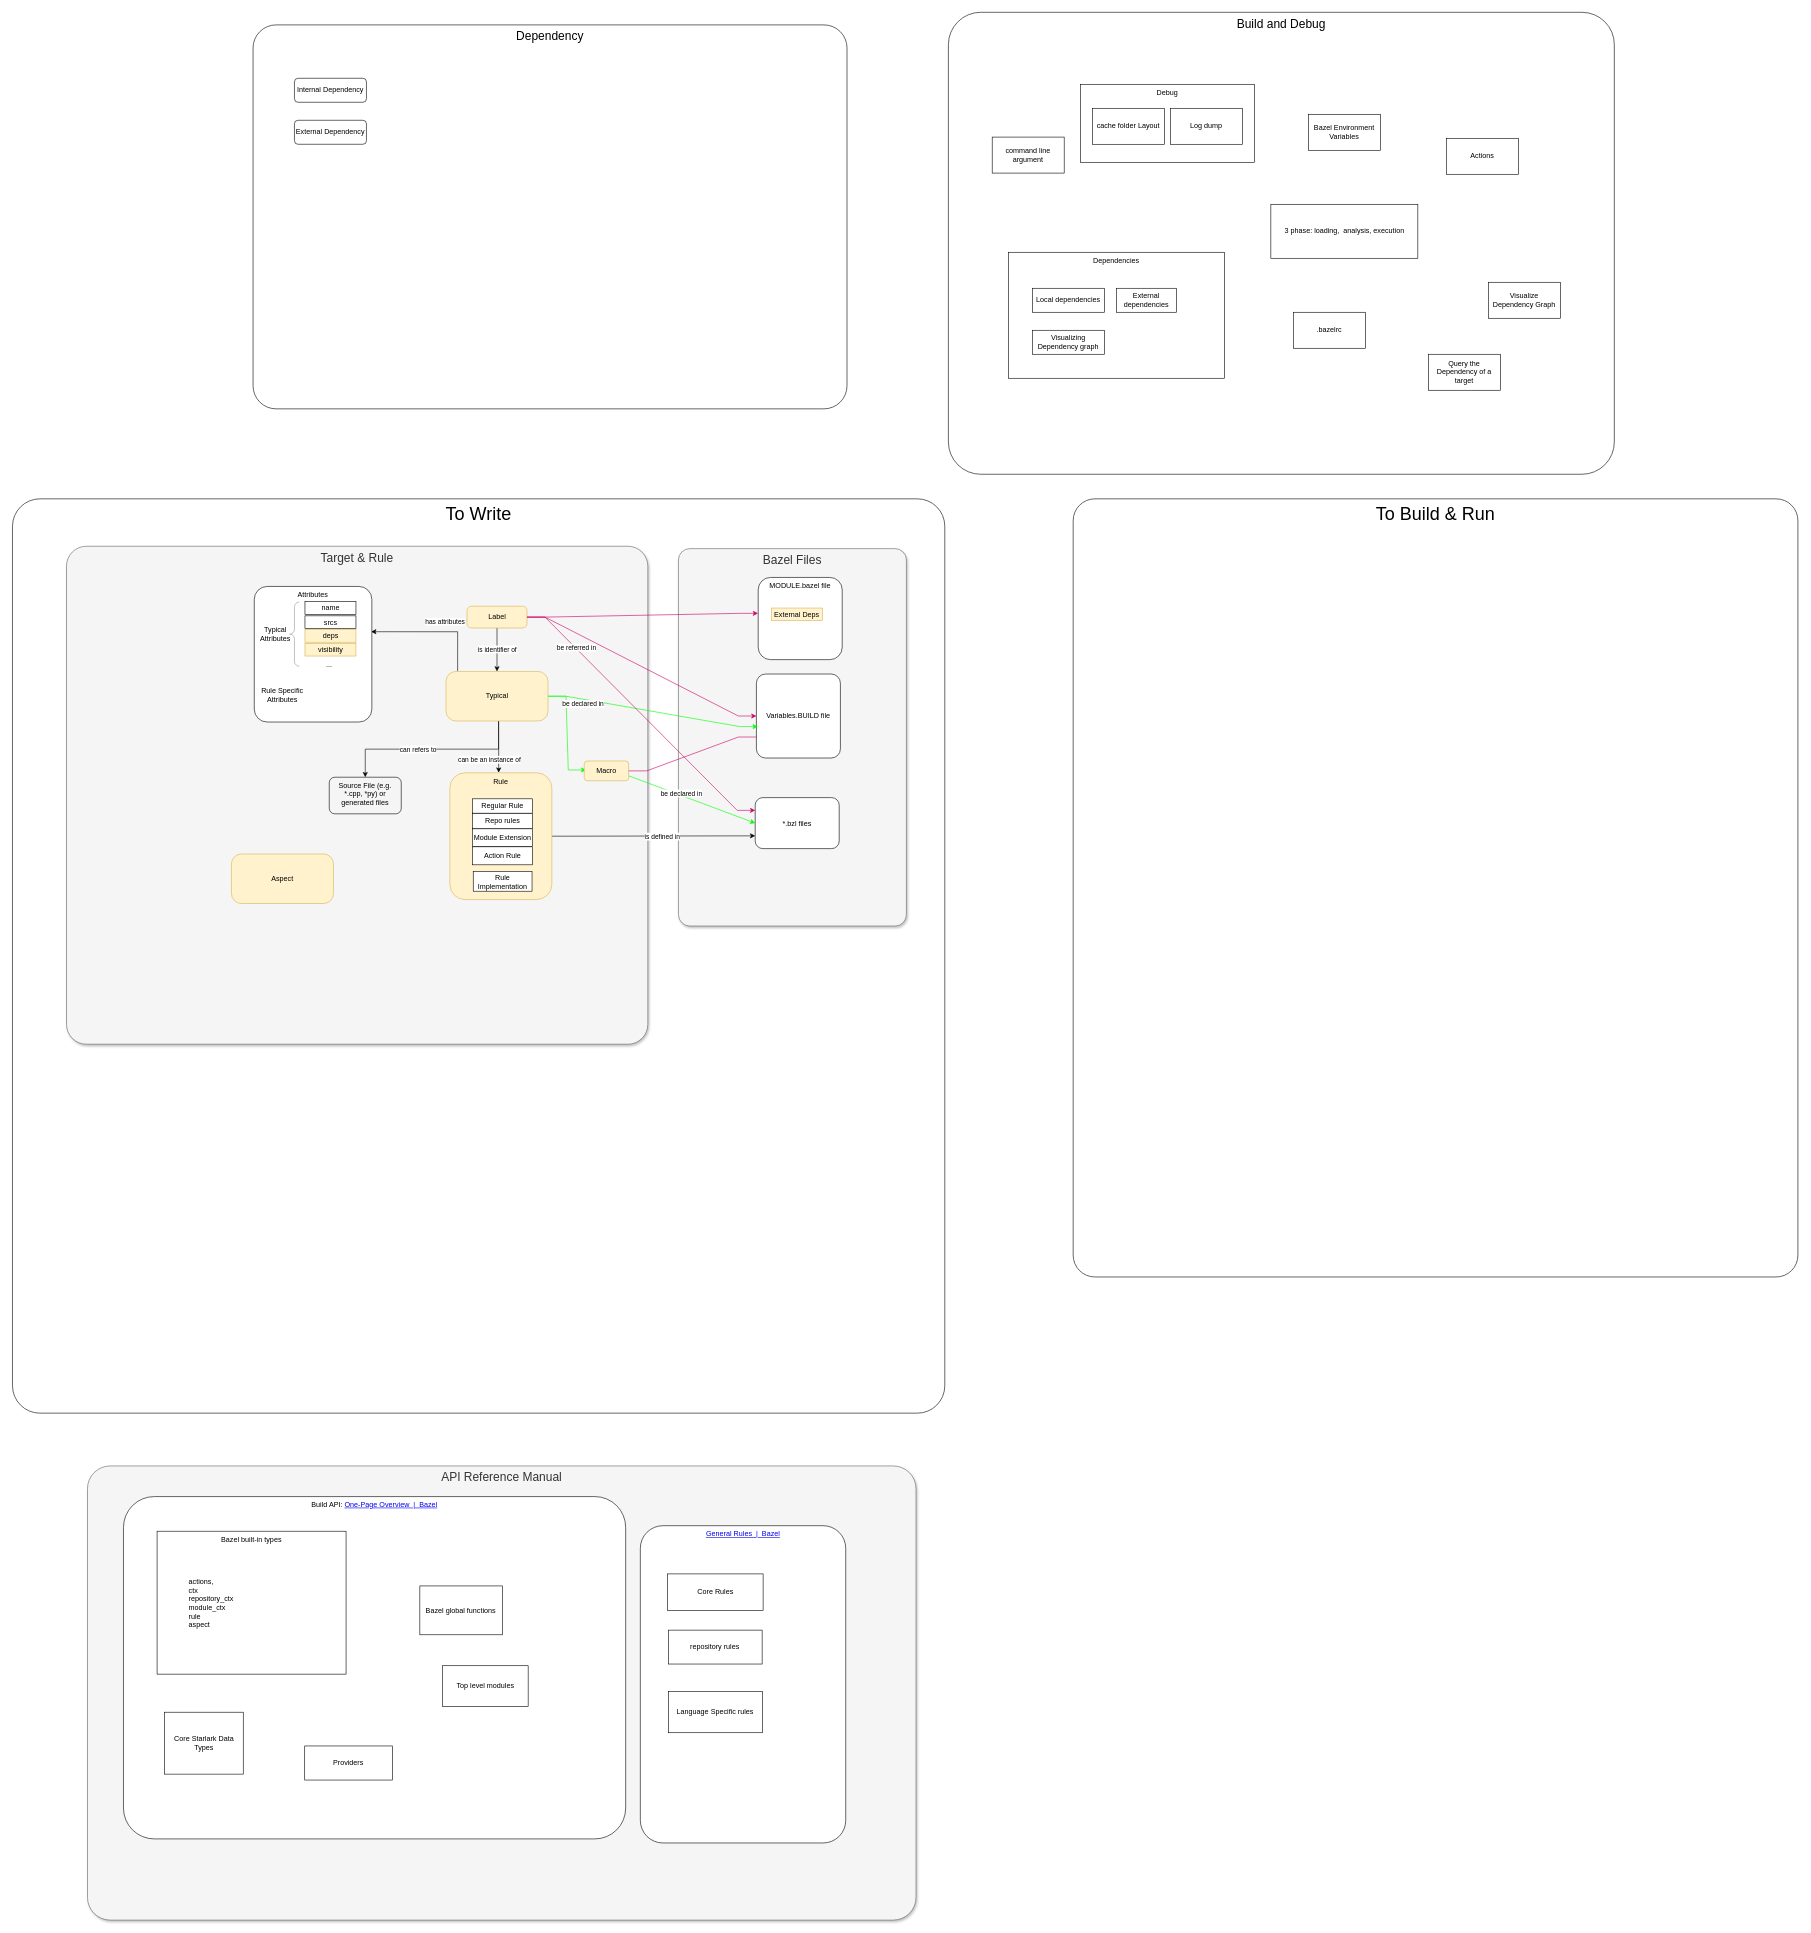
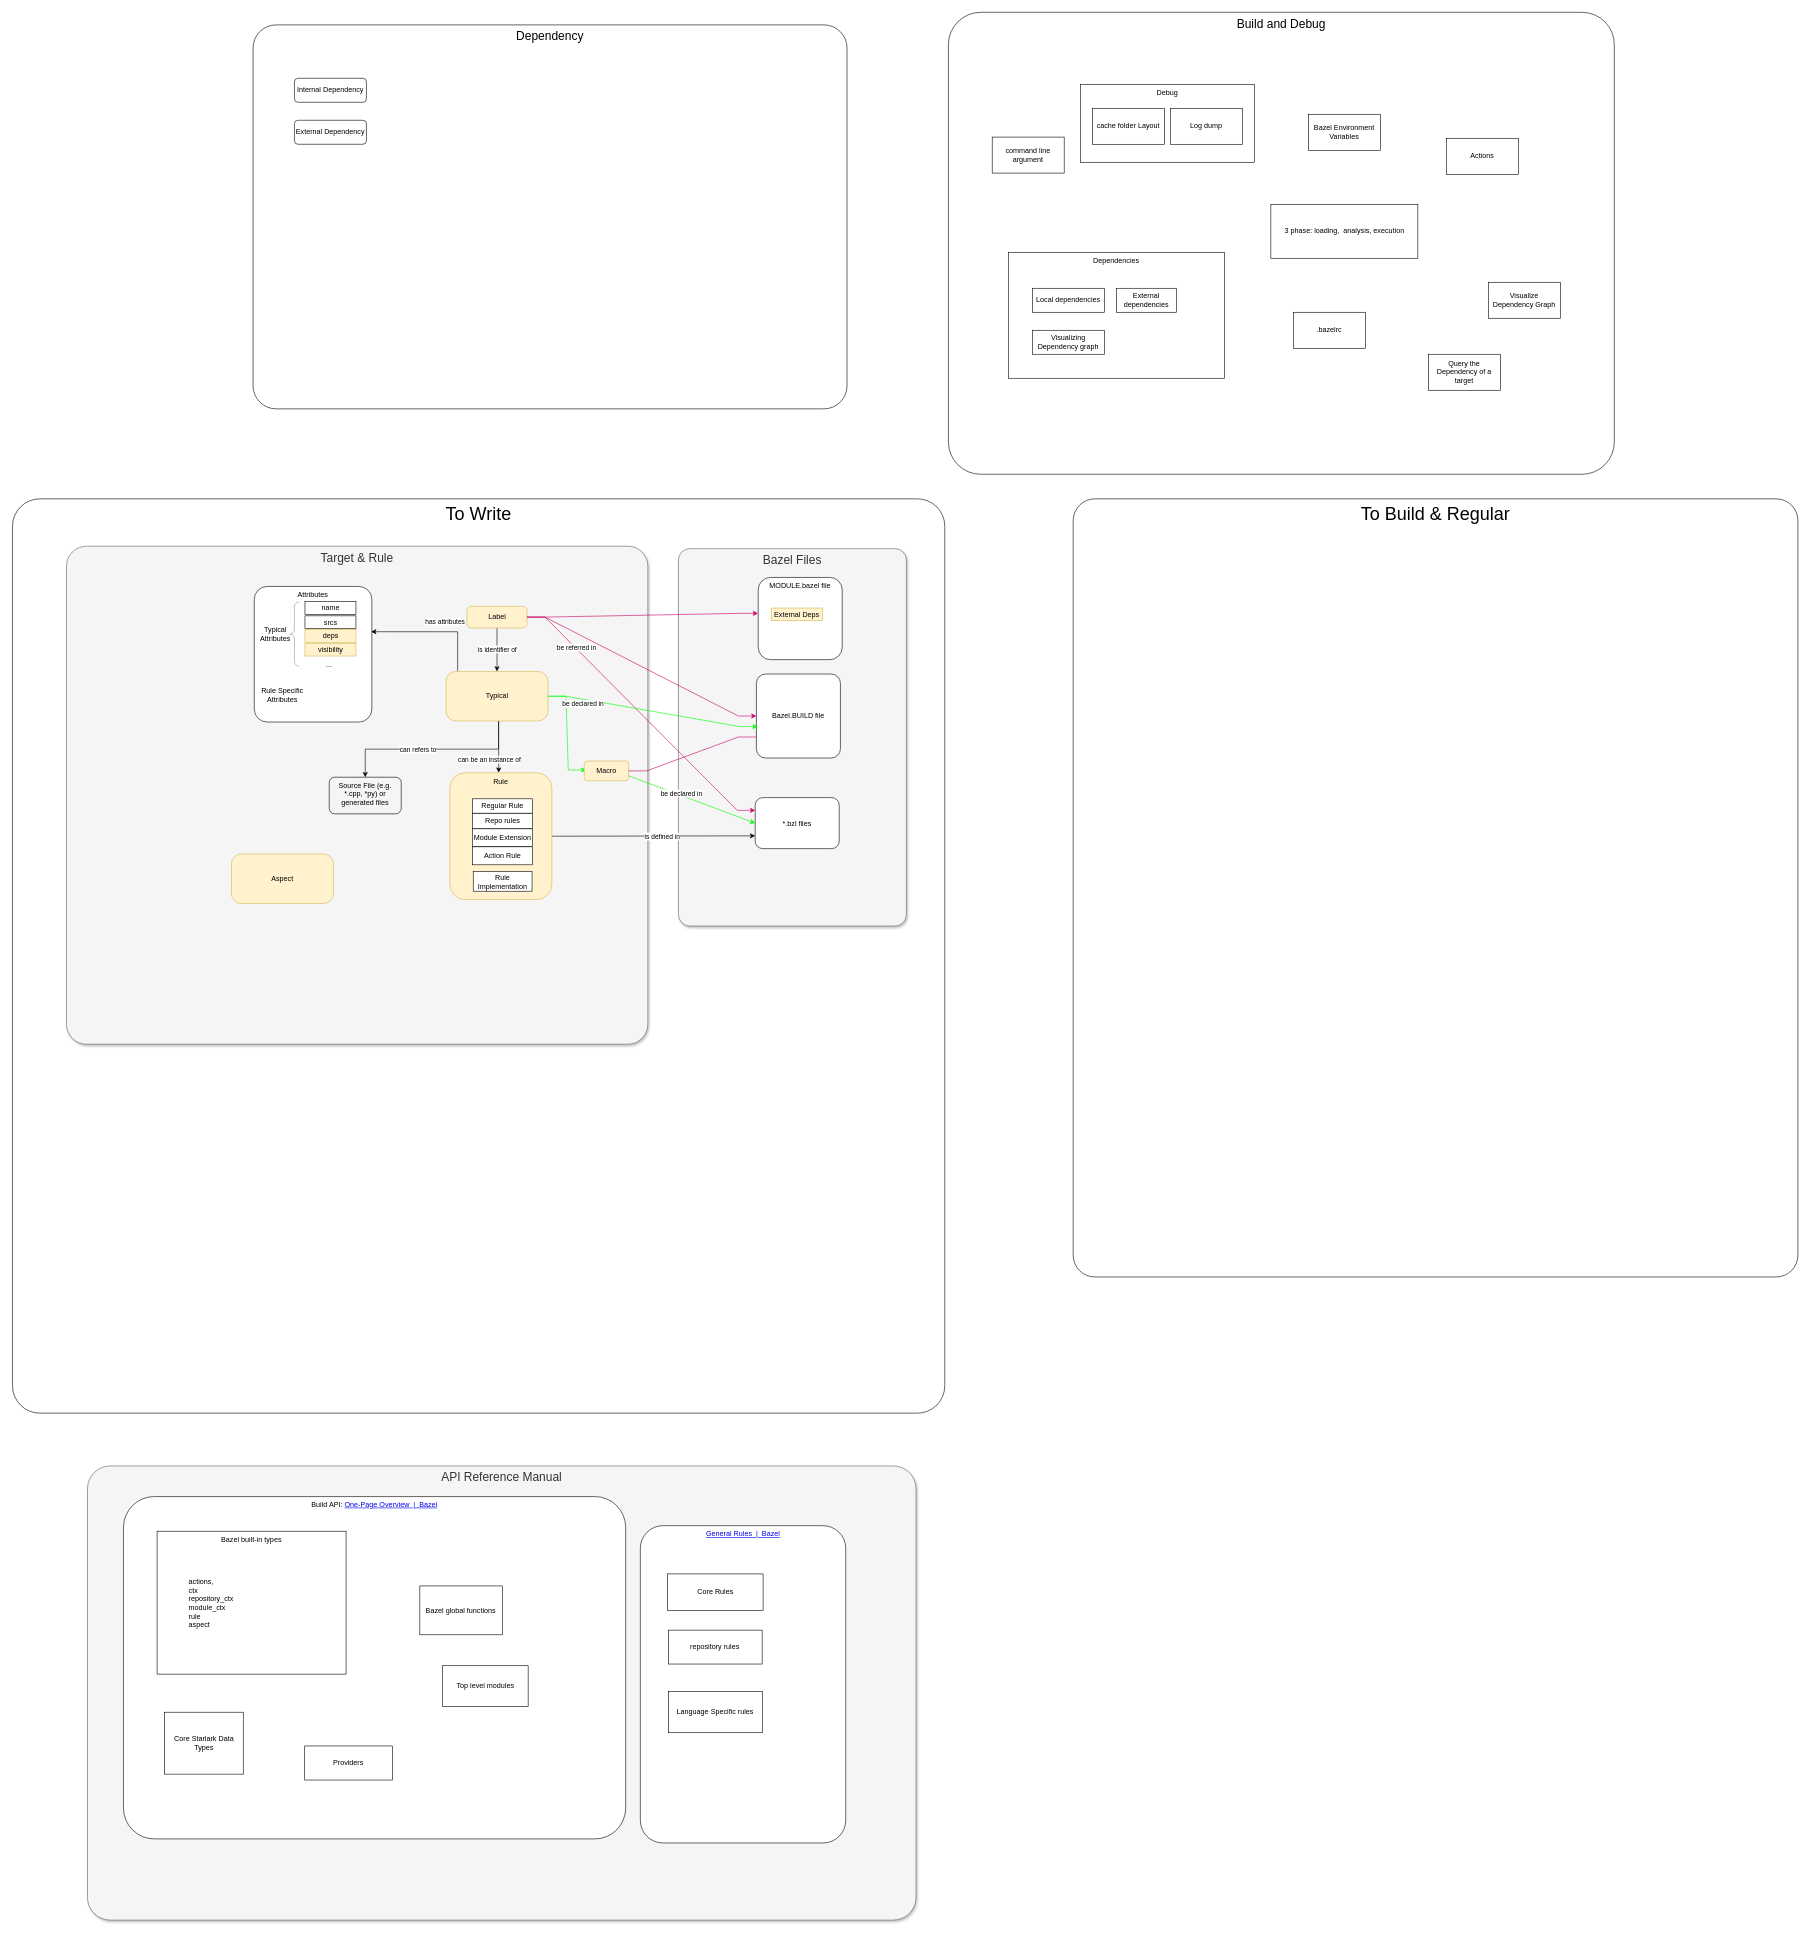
(1436, 514) -> (1436, 514)
(798, 716) -> (798, 716)
